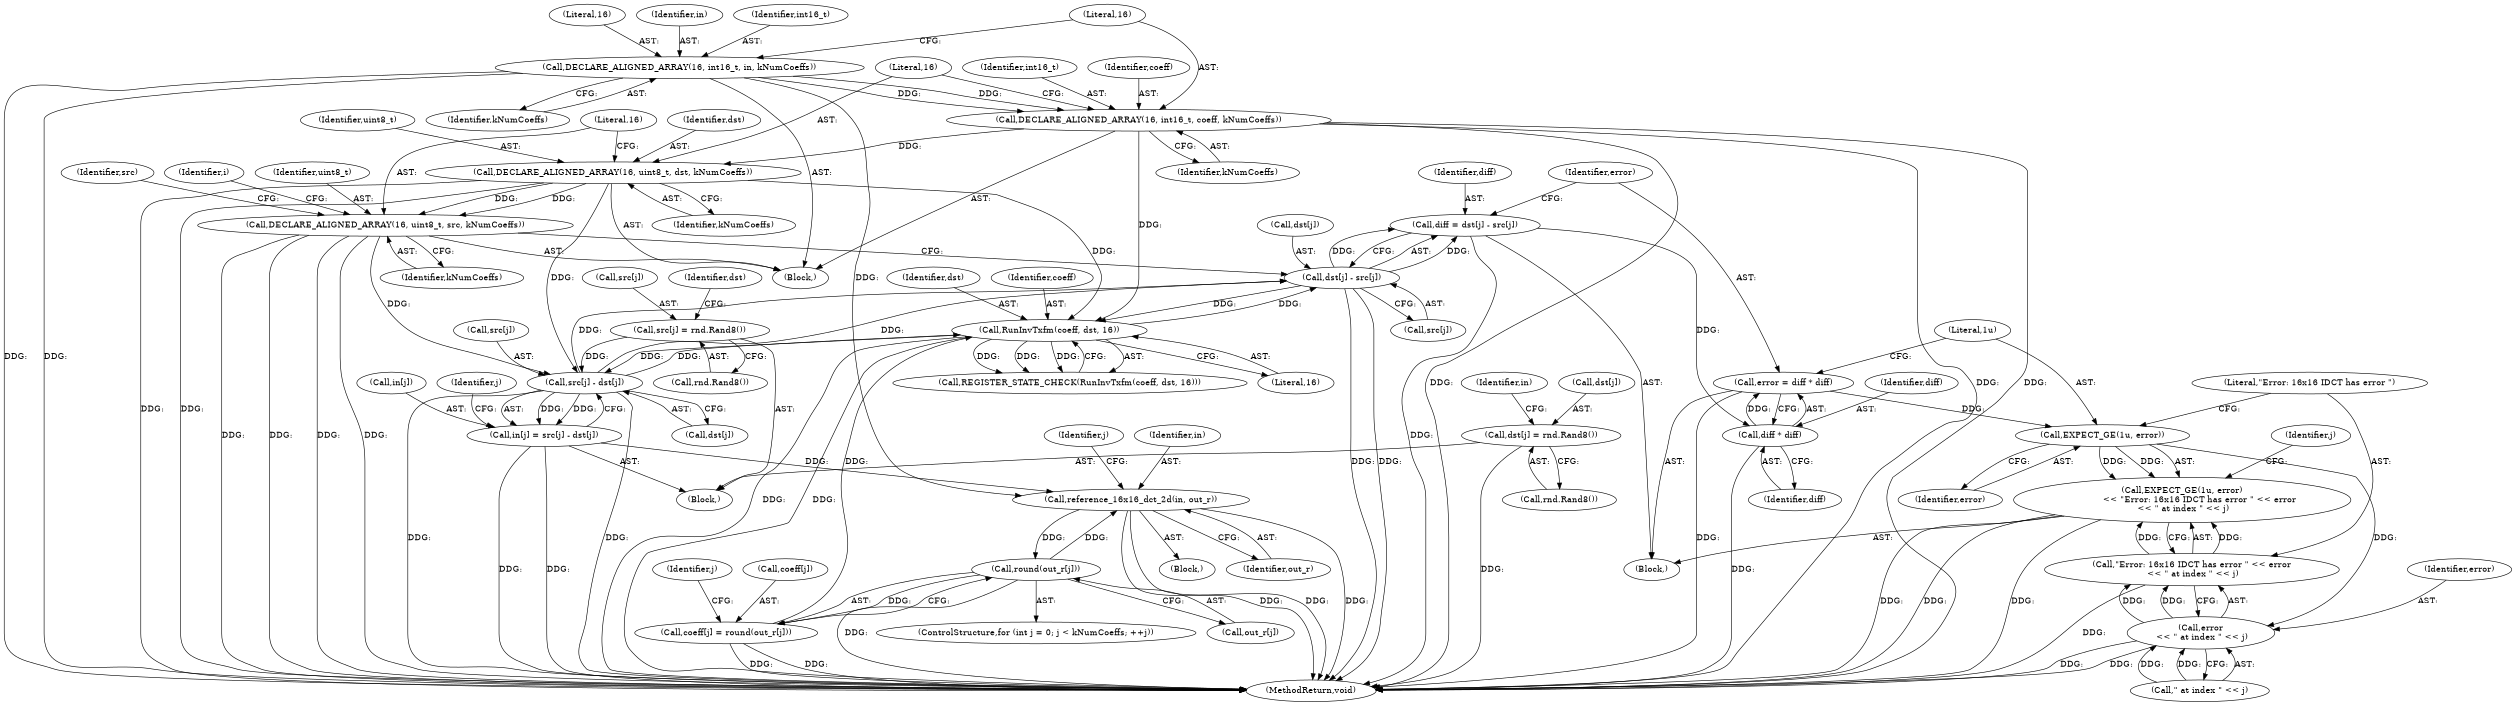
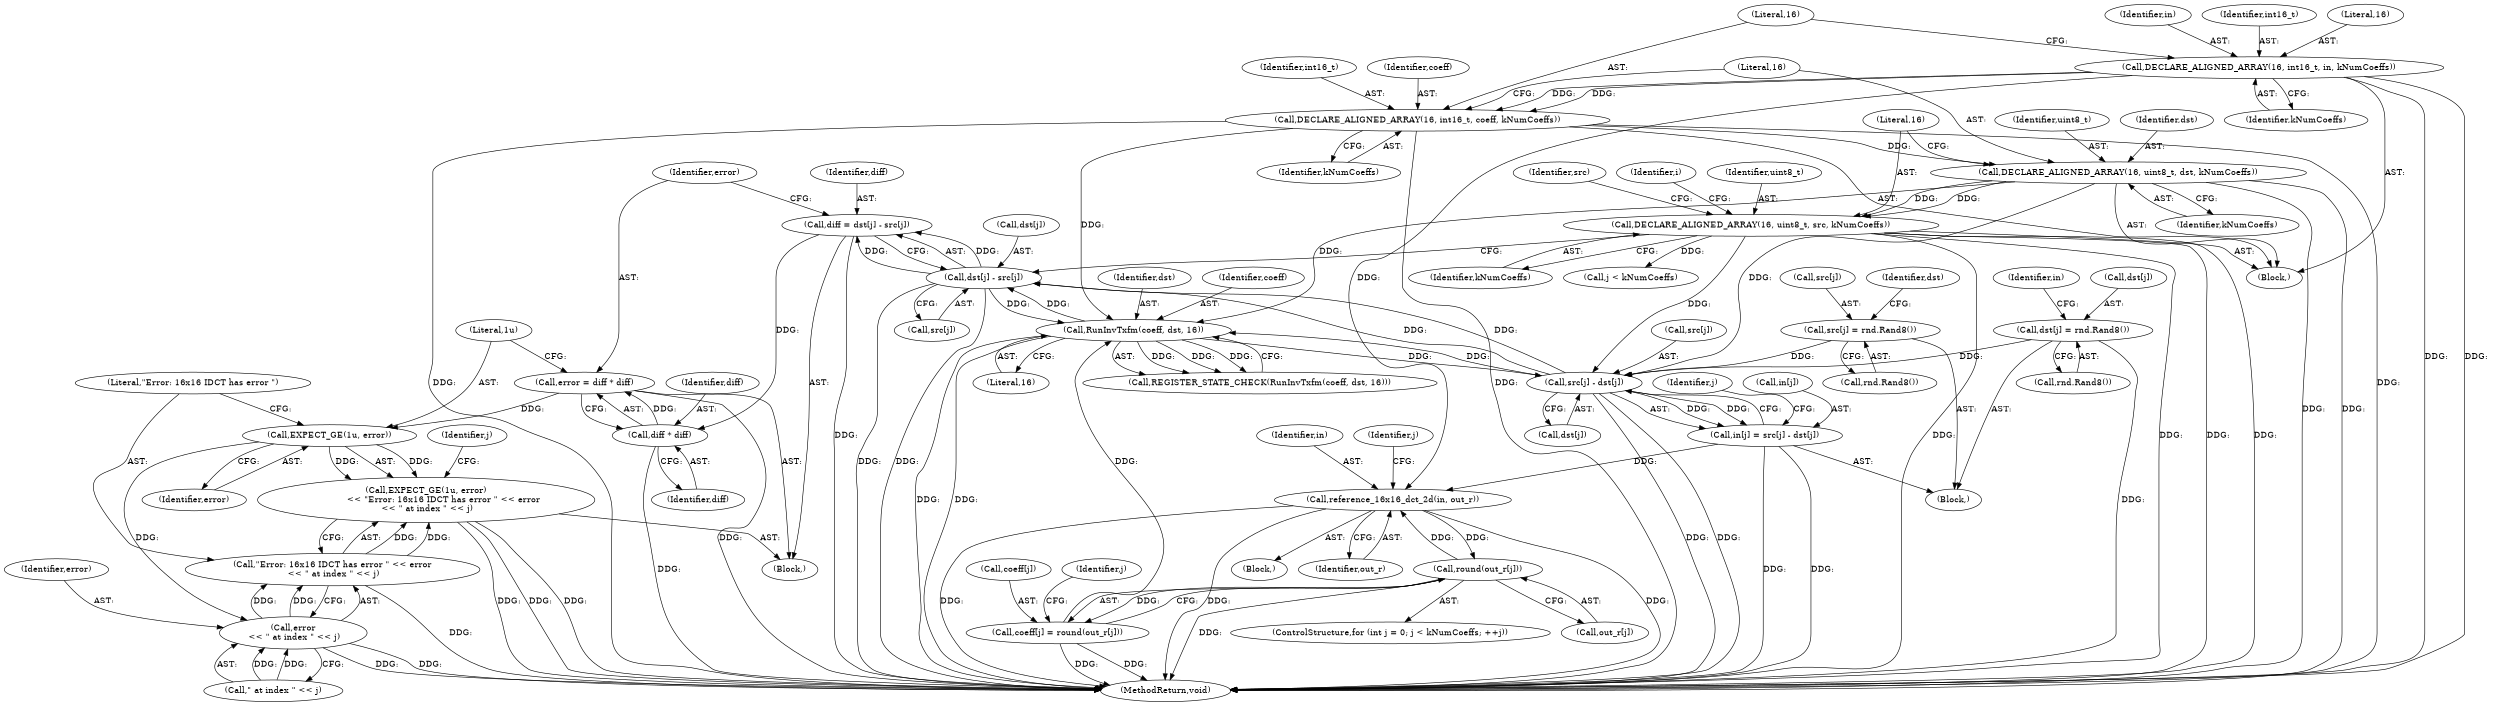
none -> (1631, 278)
none -> (1832, 366)
